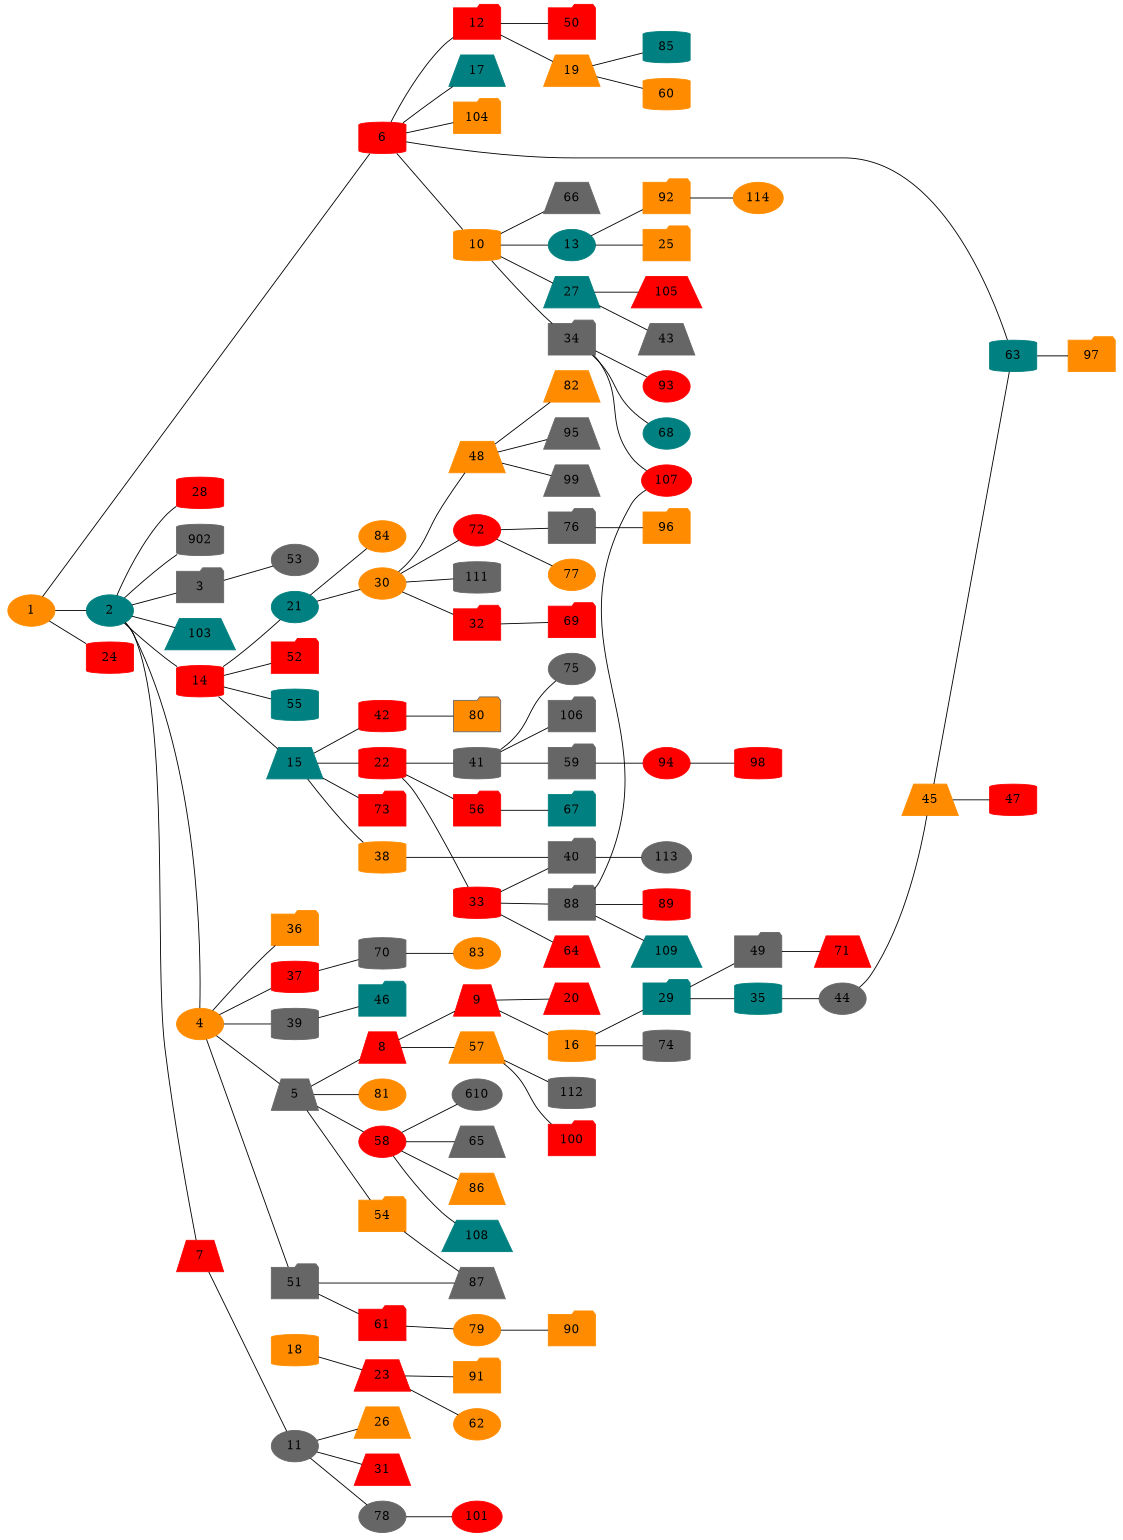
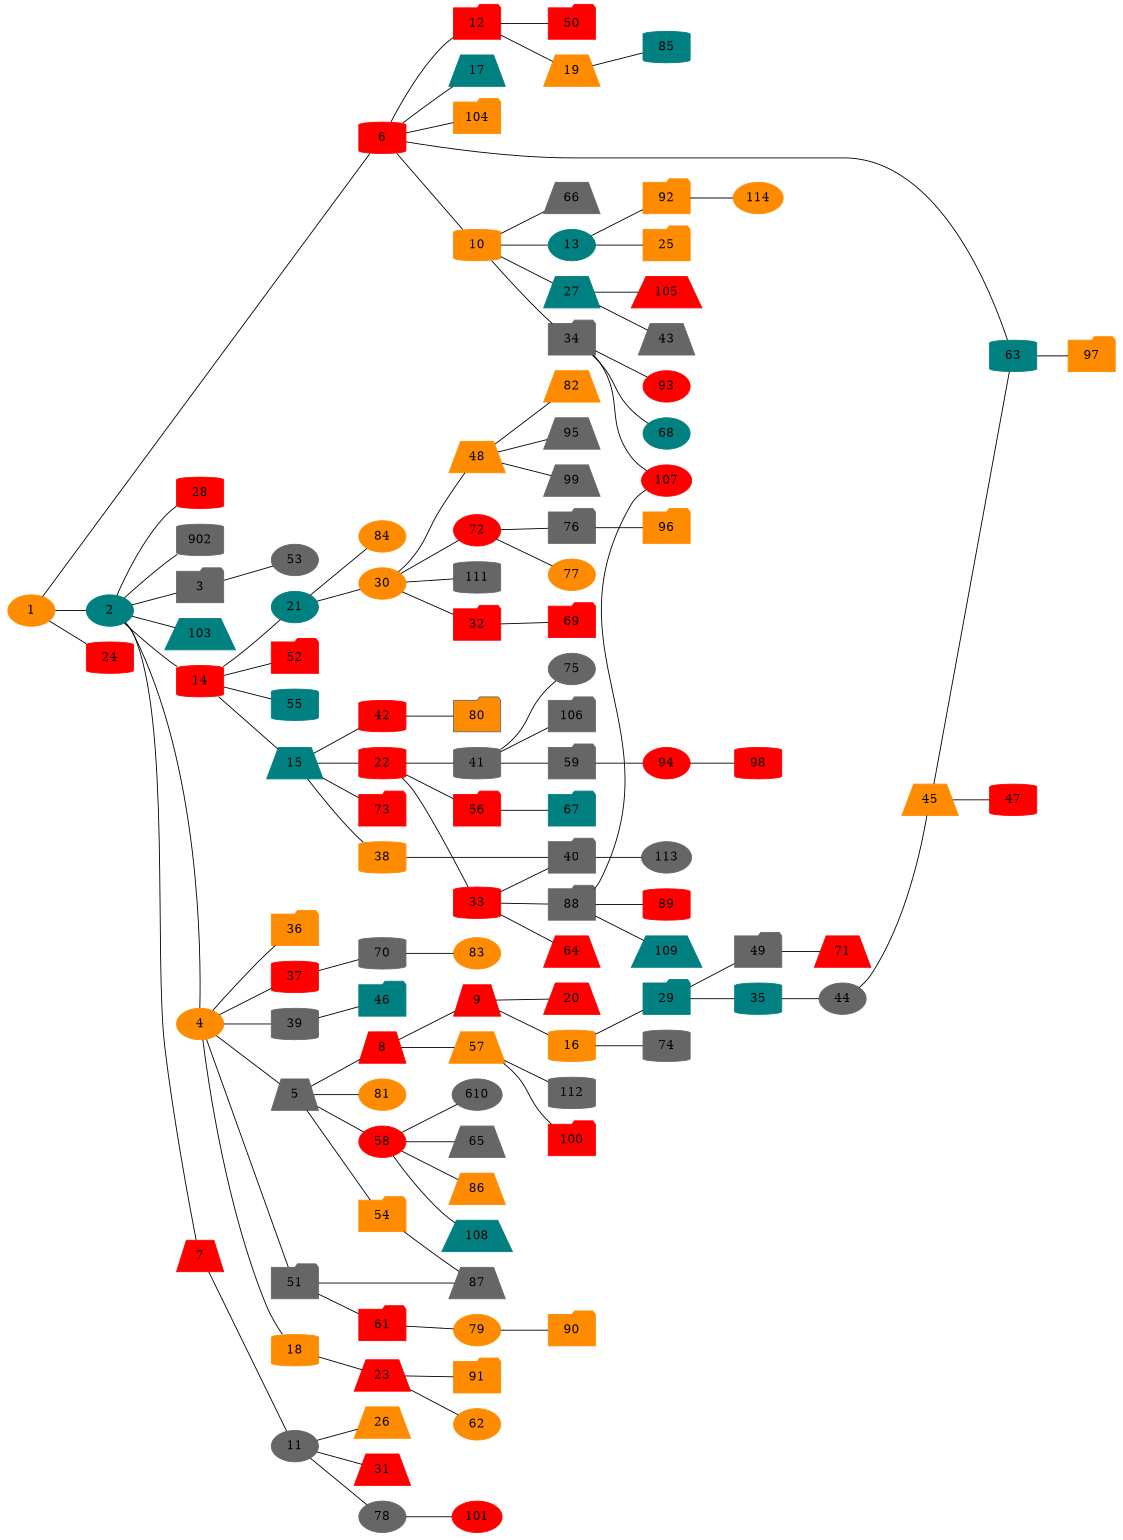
(667, 94) -> none
none -> (230, 1191)
